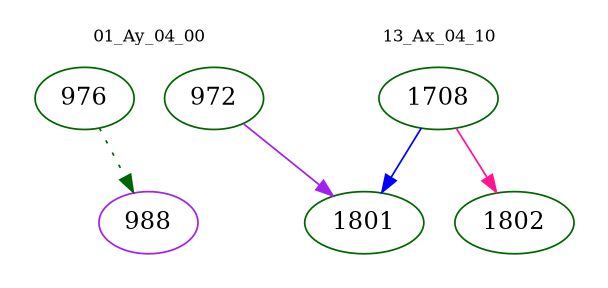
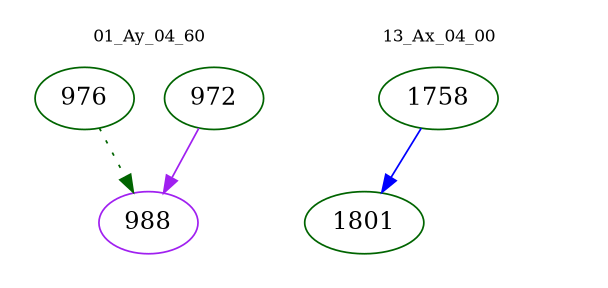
(149, 37) -> (149, 37)
(439, 37) -> (439, 37)
(439, 98) -> (439, 98)
(266, 142) -> (185, 153)
(514, 223) -> none
